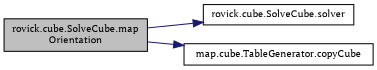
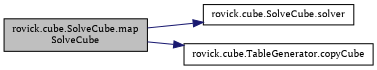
(76, 35) -> (76, 35)
(279, 54) -> (279, 54)
